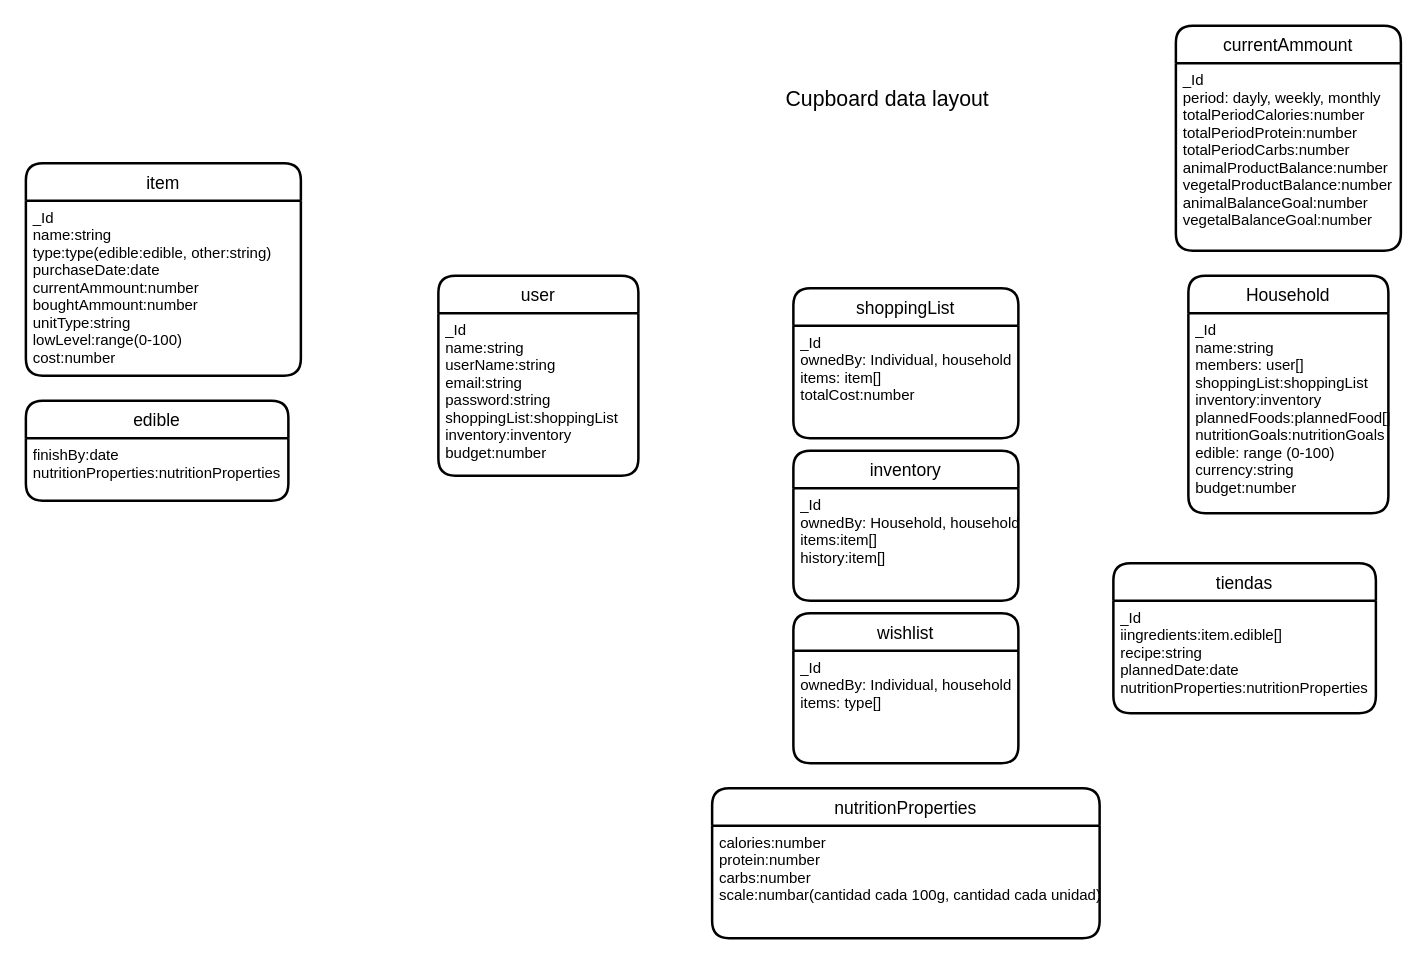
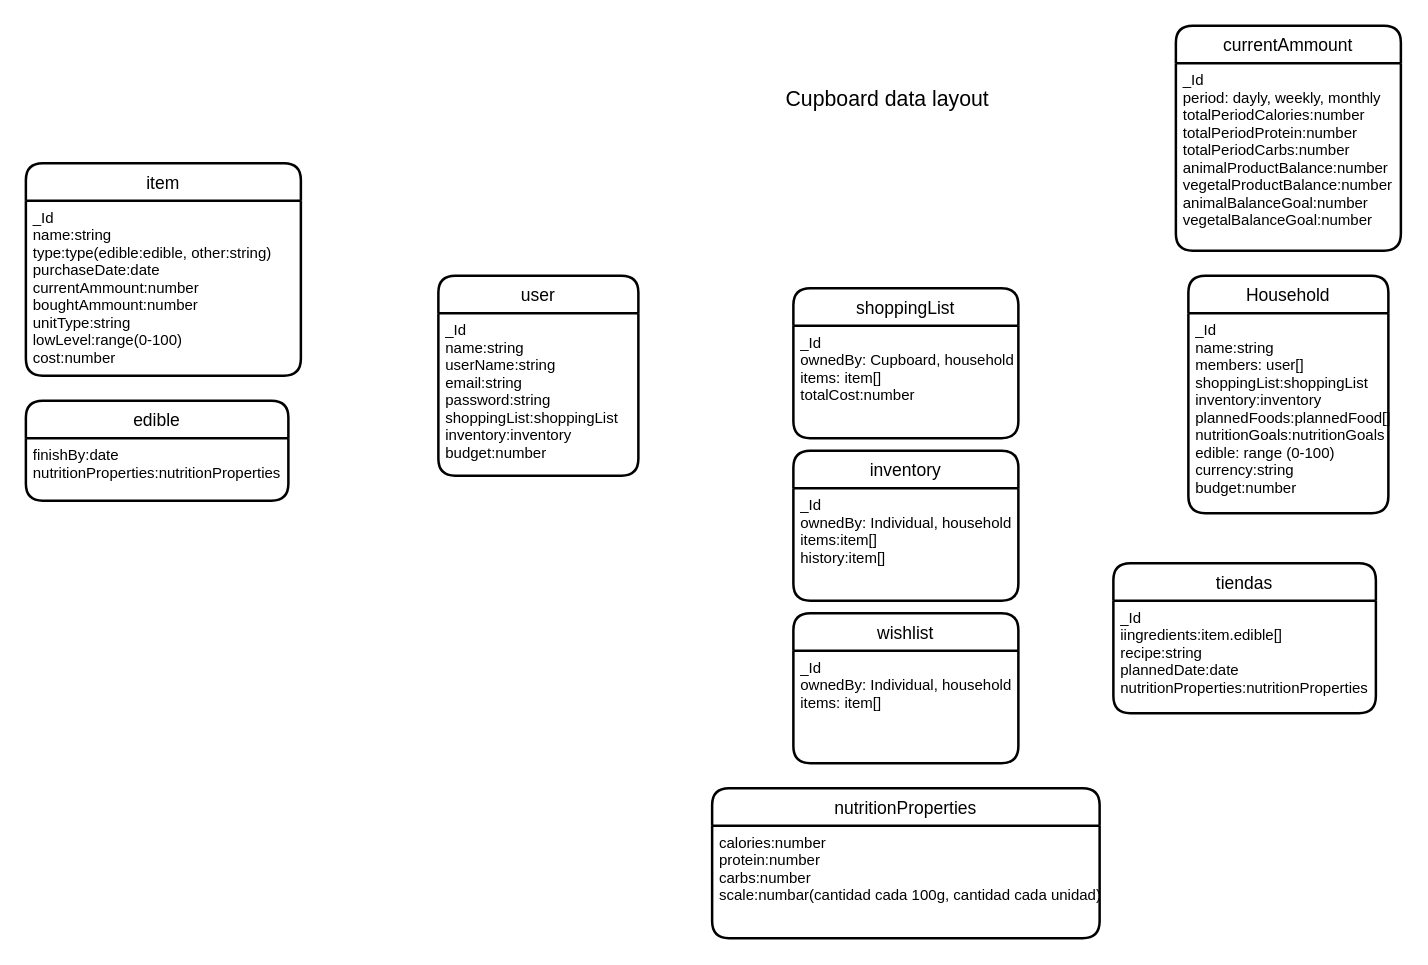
(813, 343) -> (813, 343)
(813, 505) -> (813, 505)
(813, 668) -> (813, 668)
